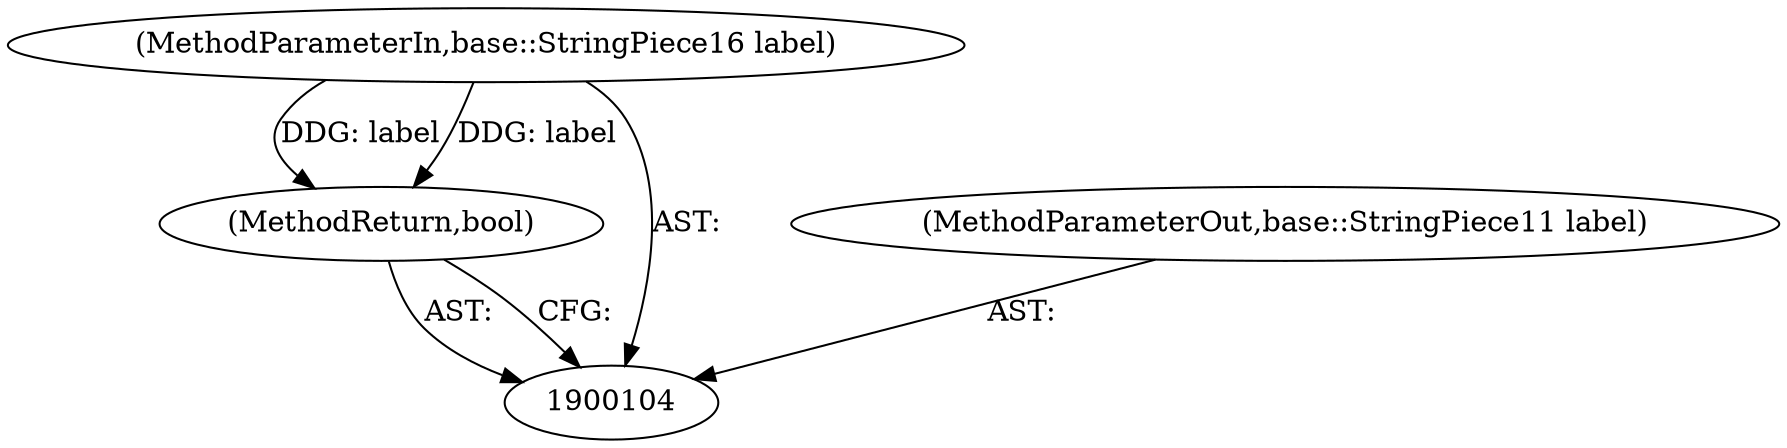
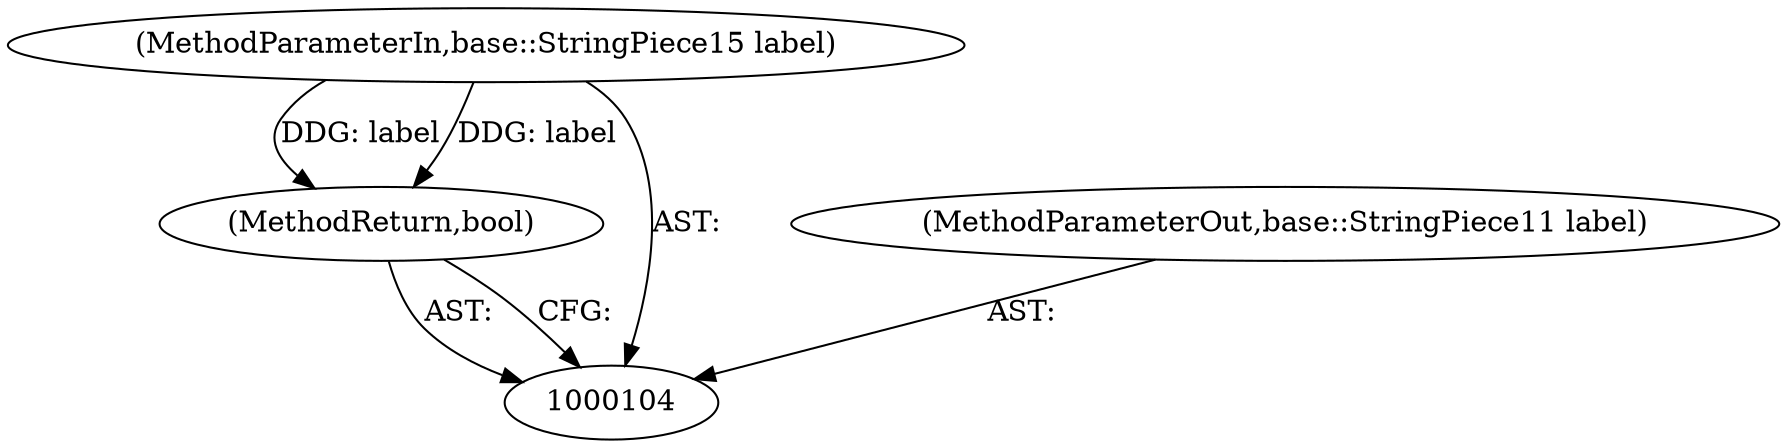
(486, 45) -> (486, 45)
(611, 403) -> (611, 403)
